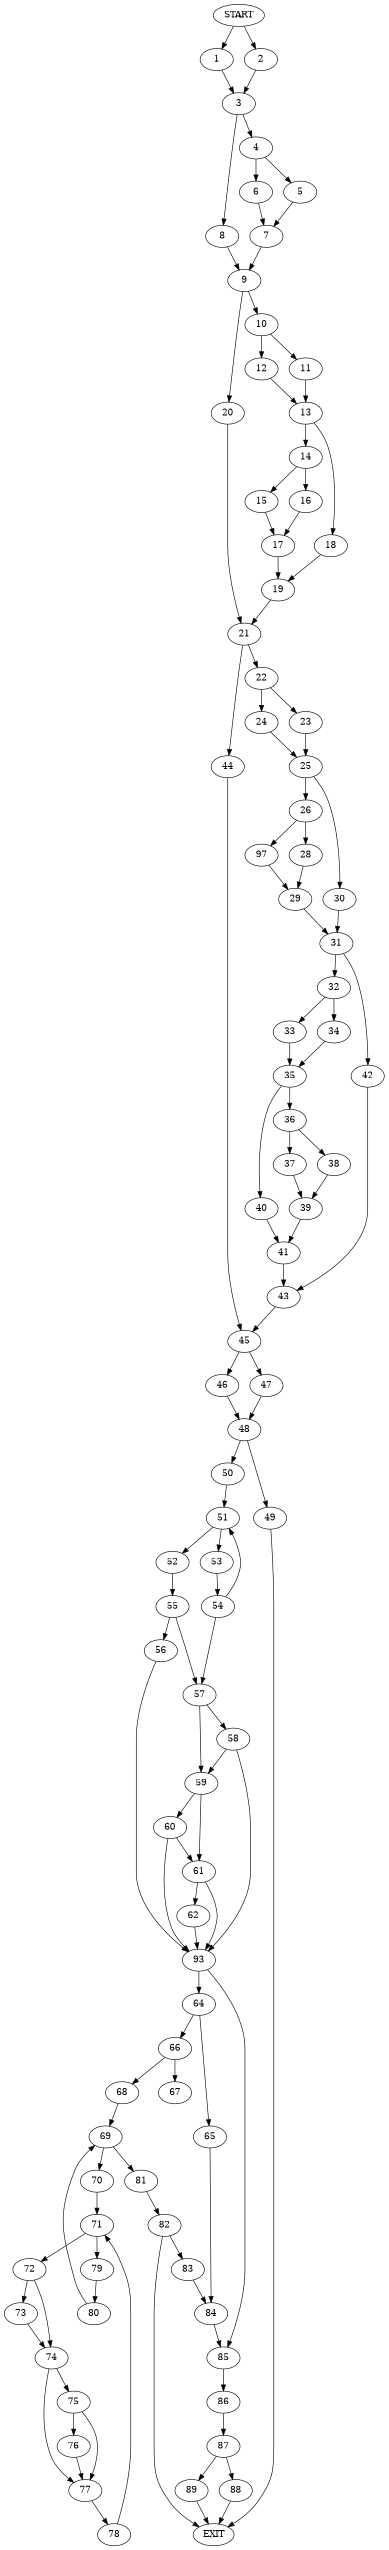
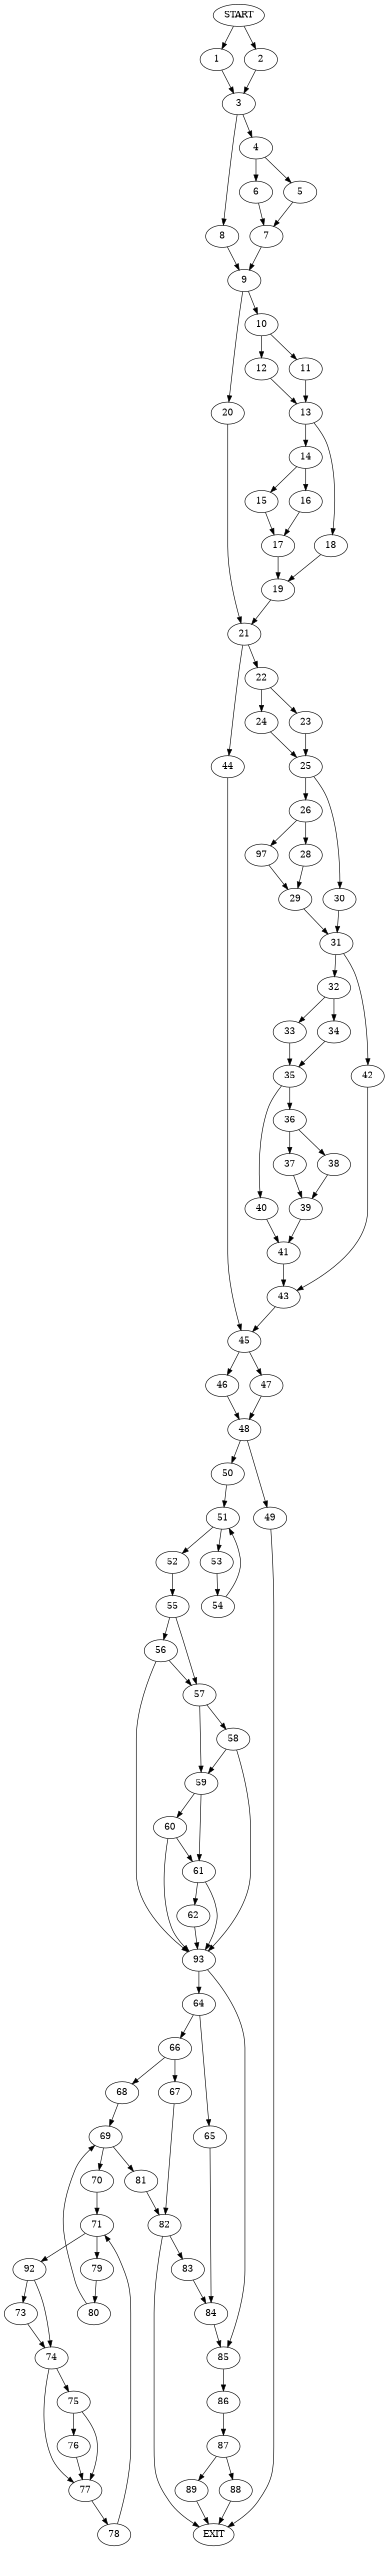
(209, 1648) -> (178, 1670)
none -> (170, 2156)
(29, 2270) -> (29, 2270)
